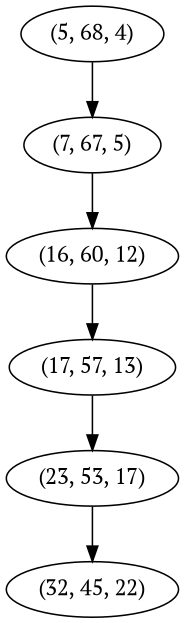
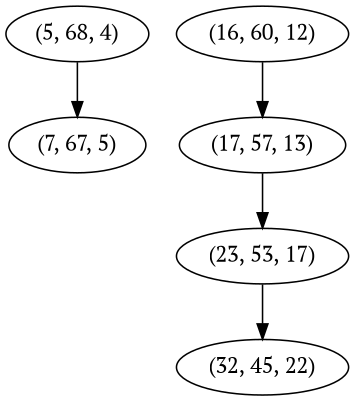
(92, 193) -> none
